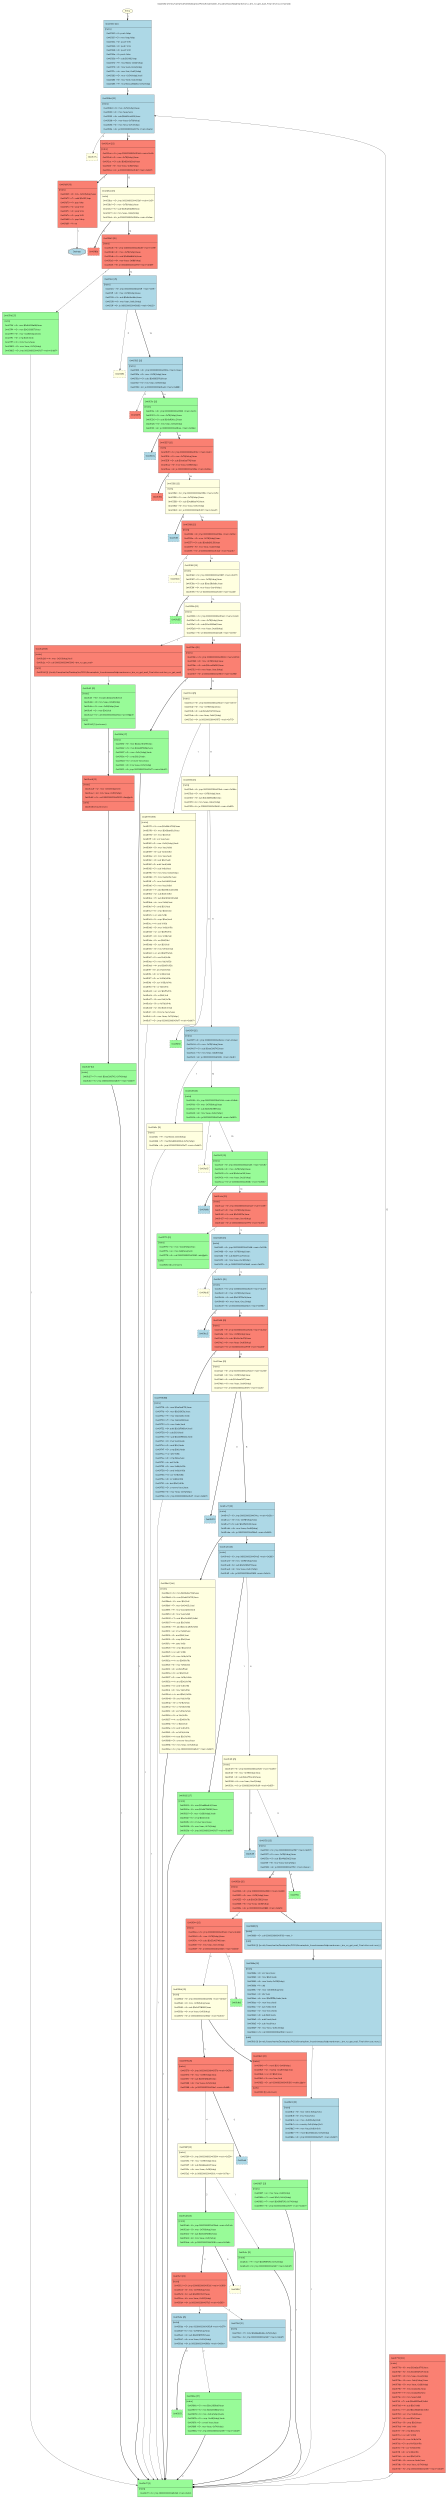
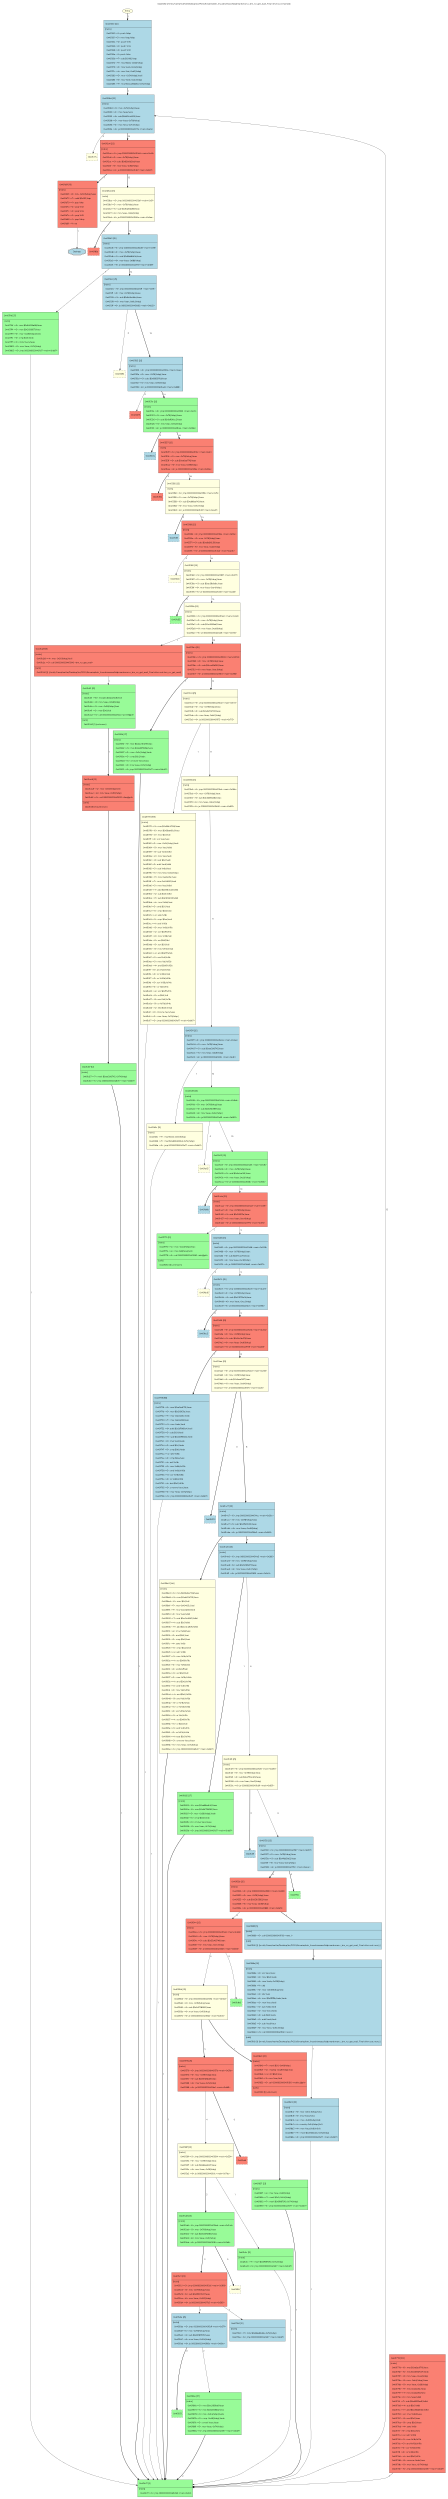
(130, 252) -> (130, 252)
(176, 1044) -> none
(242, 2161) -> (242, 2161)
(290, 2406) -> (290, 2406)
